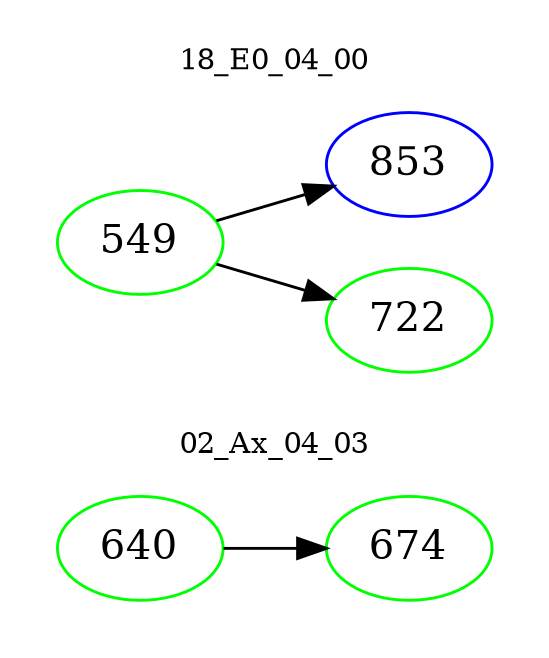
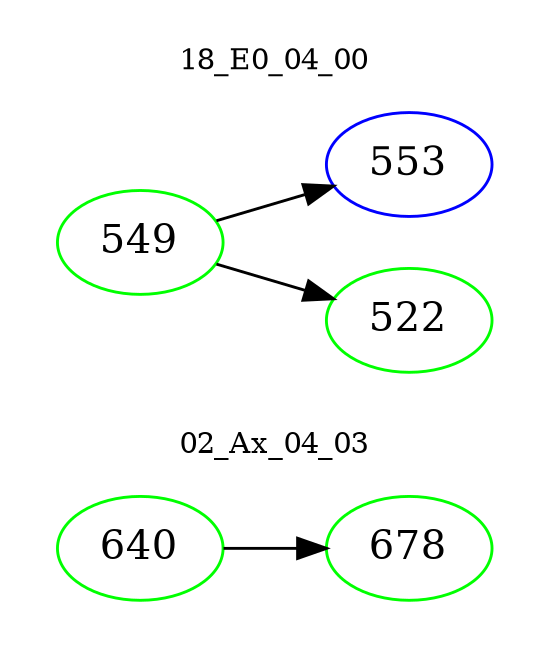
(409, 165) -> (409, 165)
(409, 320) -> (409, 320)
(409, 548) -> (409, 548)
